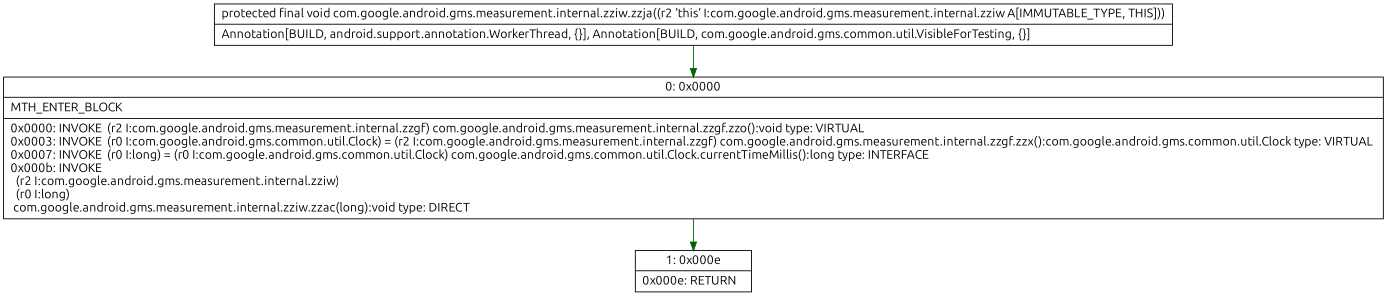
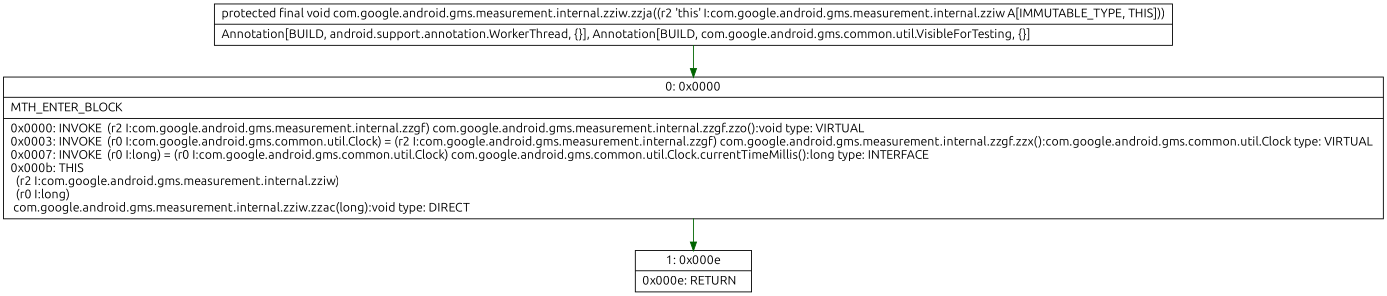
(59, 168) -> (50, 168)
